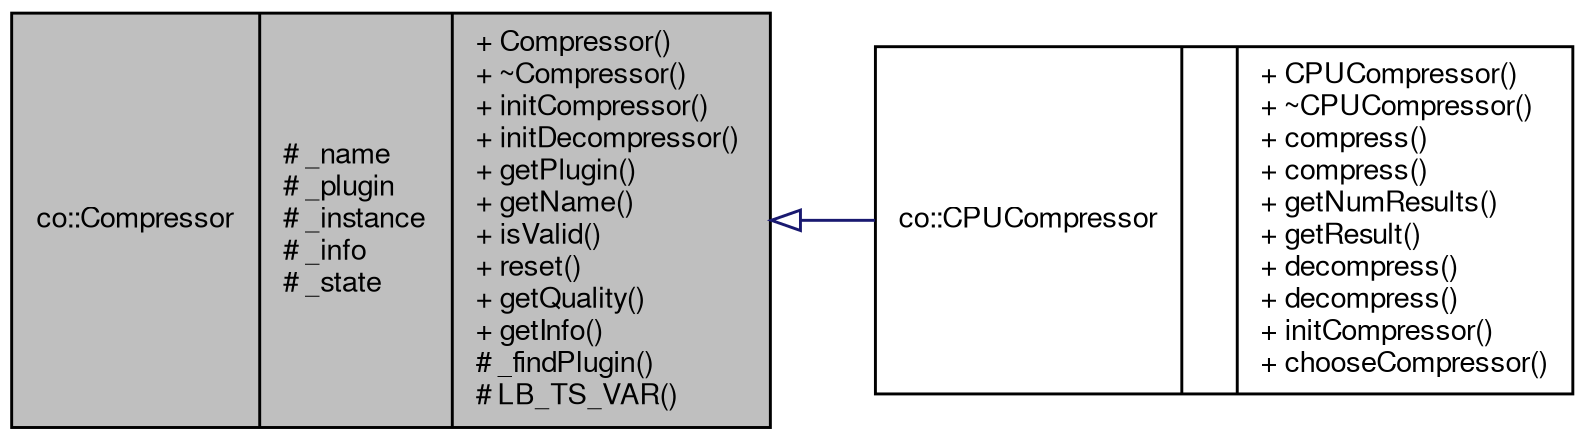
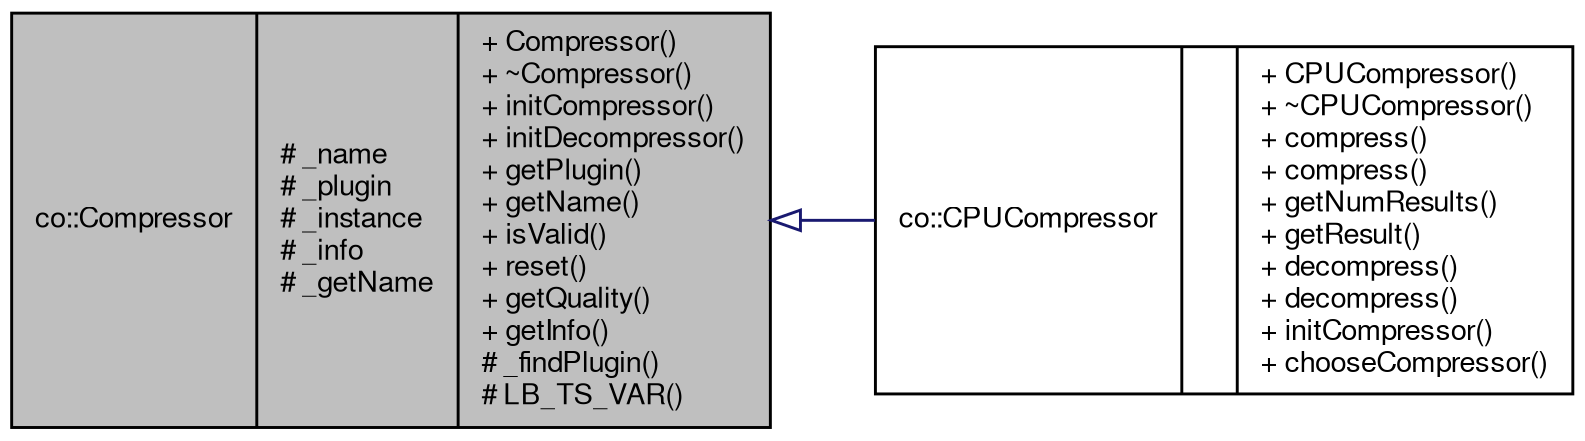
(333, 283) -> (357, 283)
